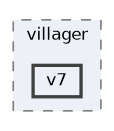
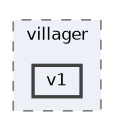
(57, 81) -> (57, 81)
